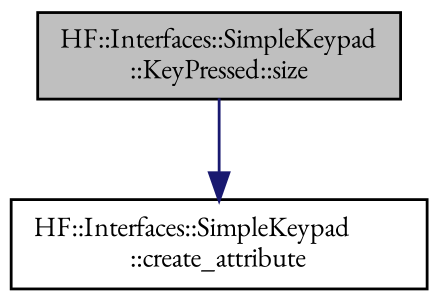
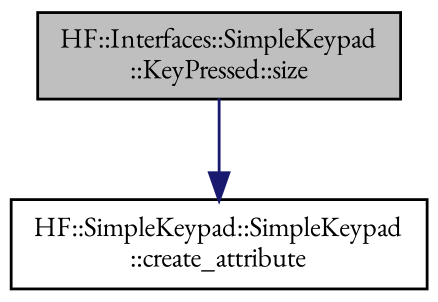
(219, 244) -> (219, 244)
